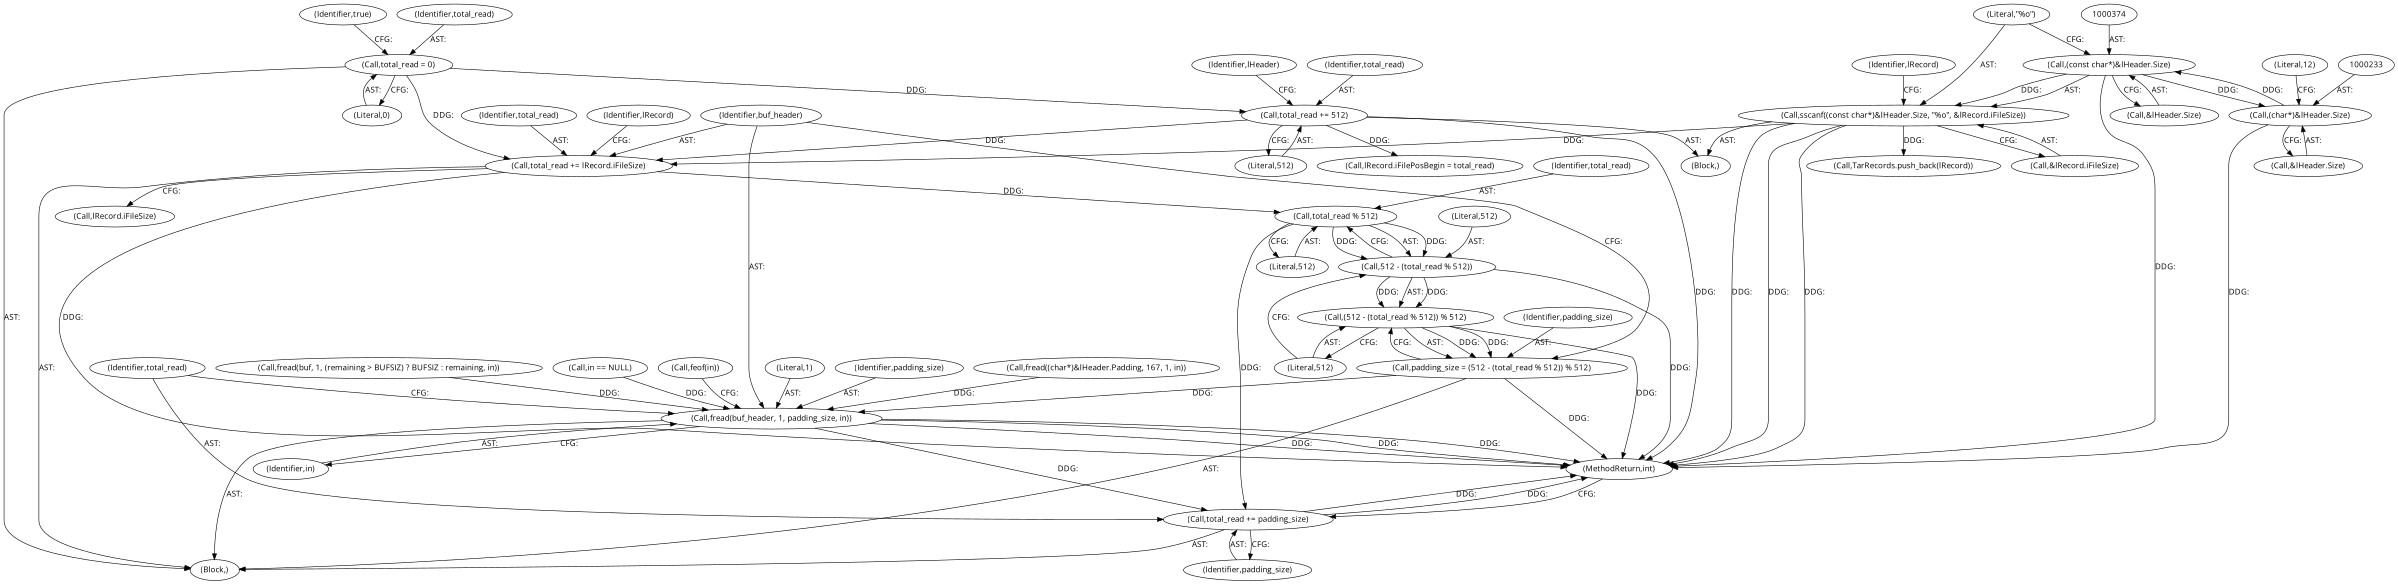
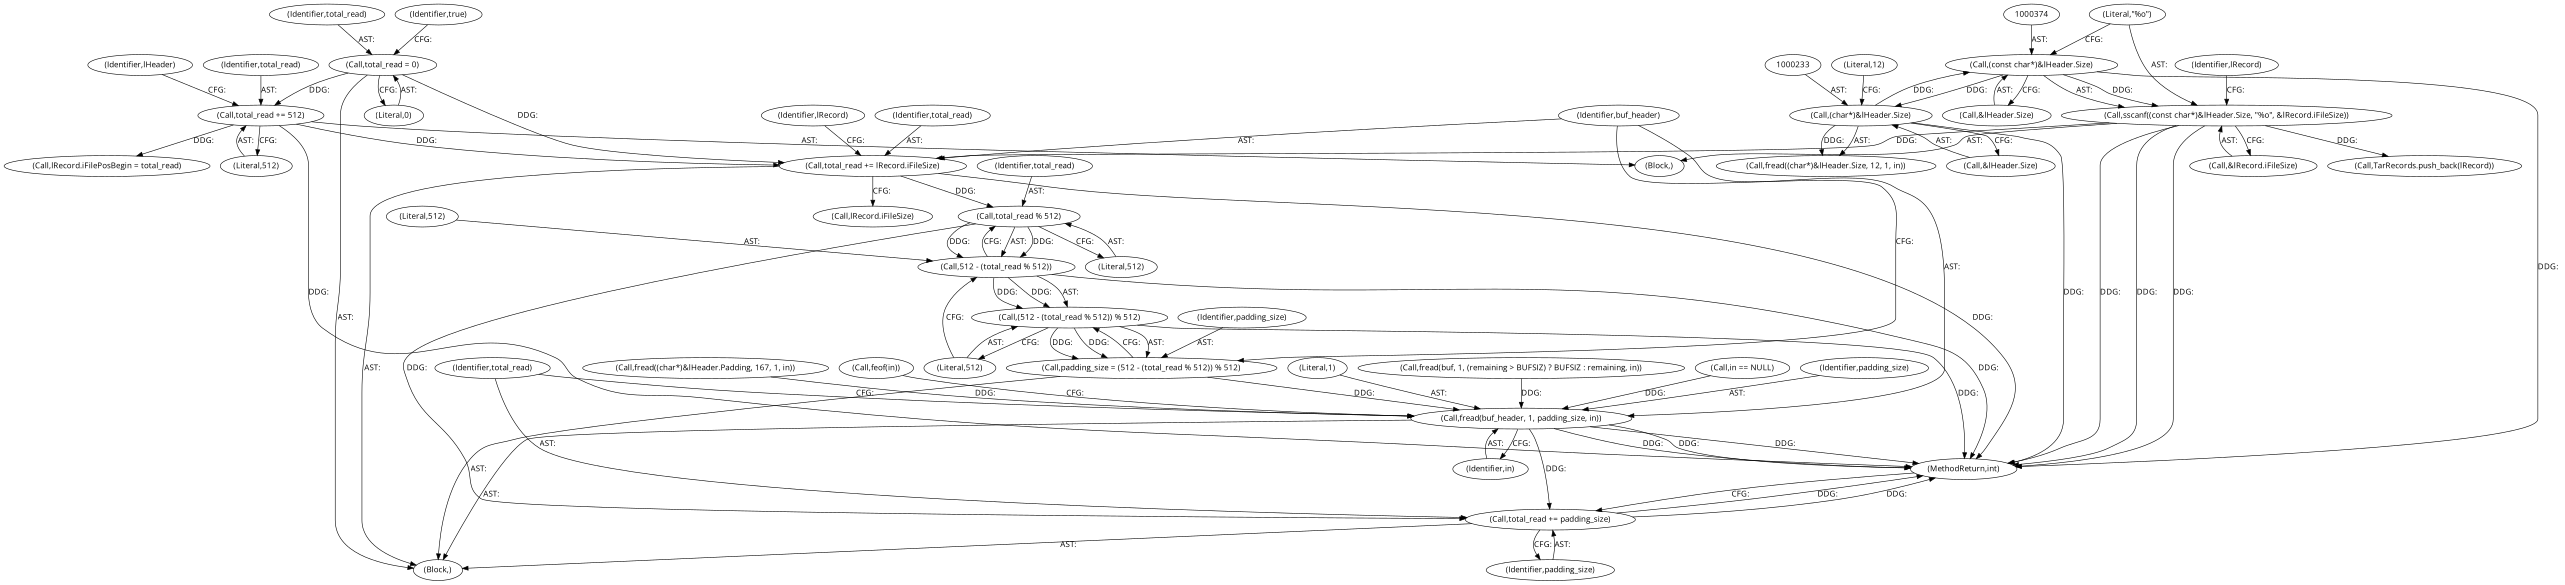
none -> (1826, 166)
(1553, 417) -> none
